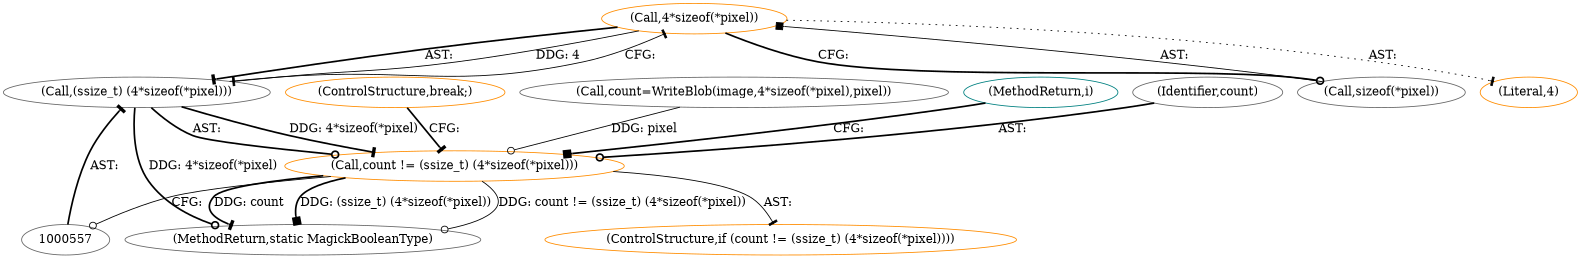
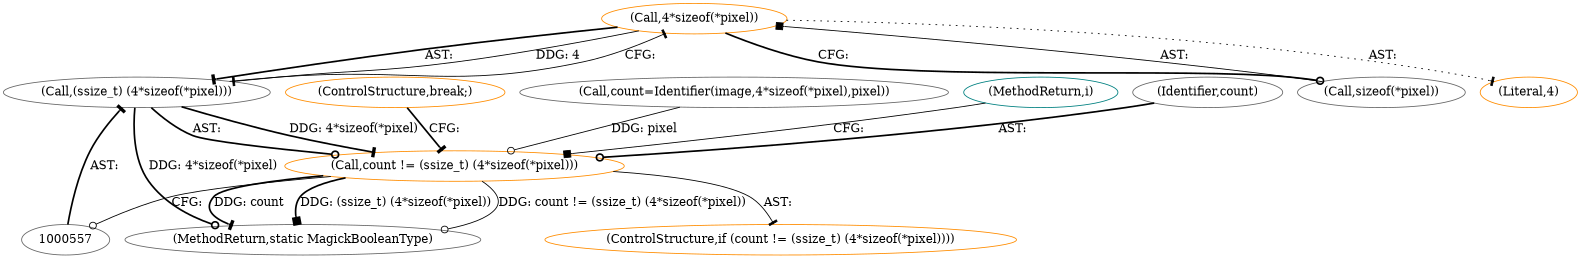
(734, 92) -> (734, 92)
(779, 130) -> (779, 130)
